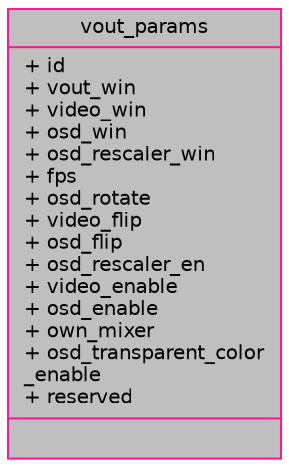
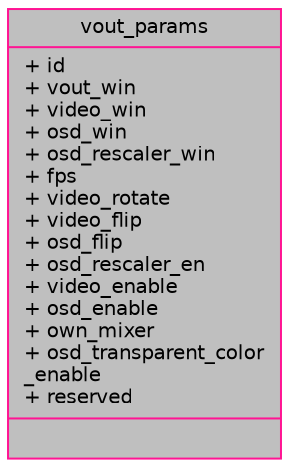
(88, 199) -> (97, 199)
